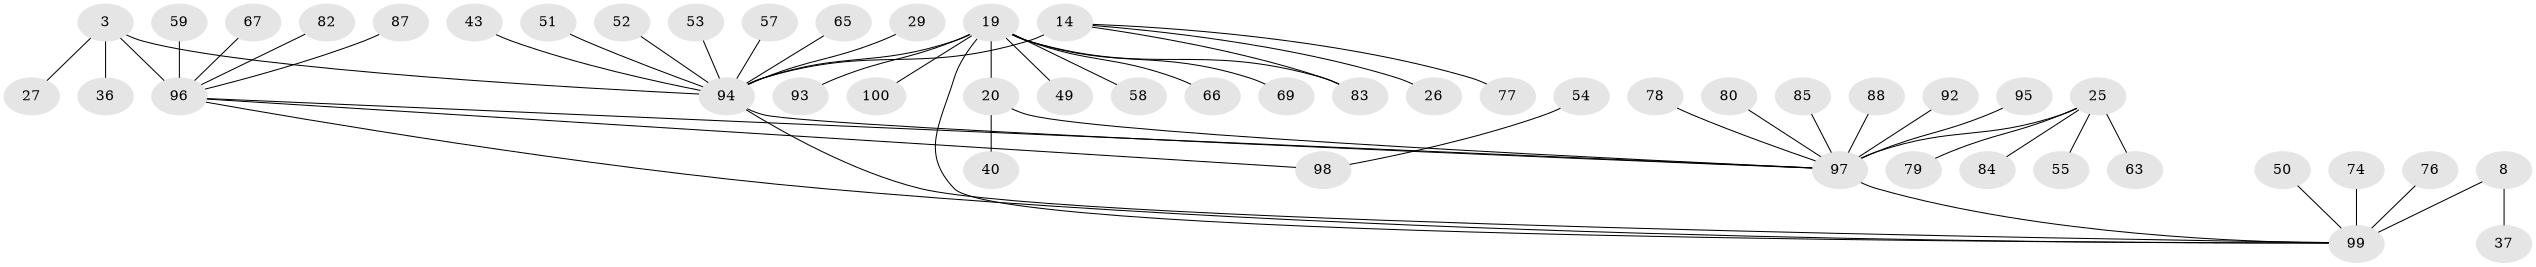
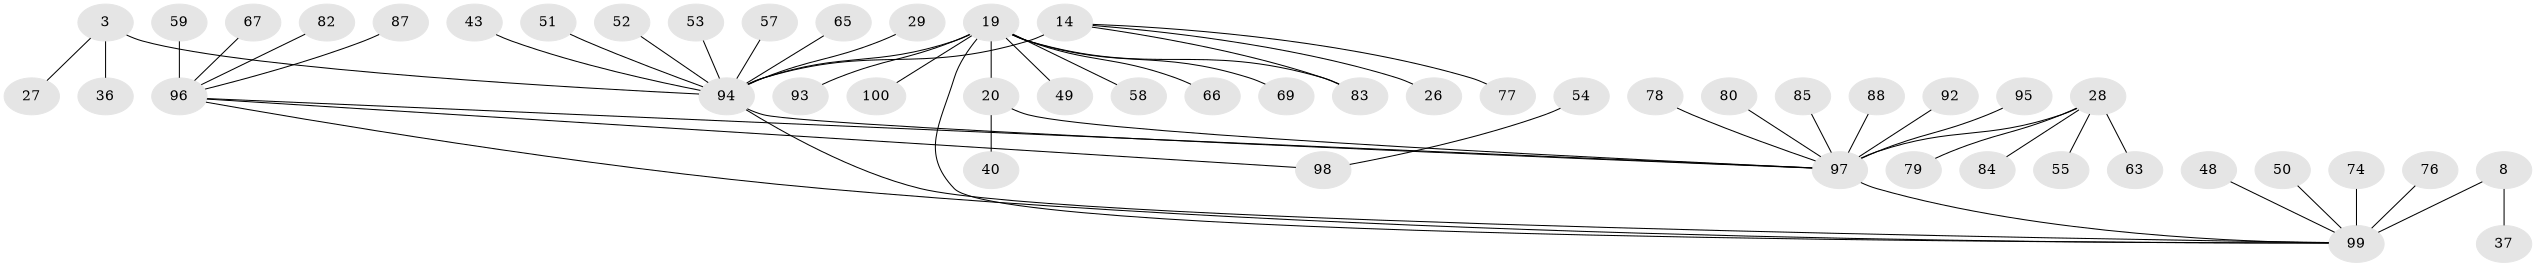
(142, 59) -> none
(2098, 96) -> (2098, 96)
none -> (2209, 170)
